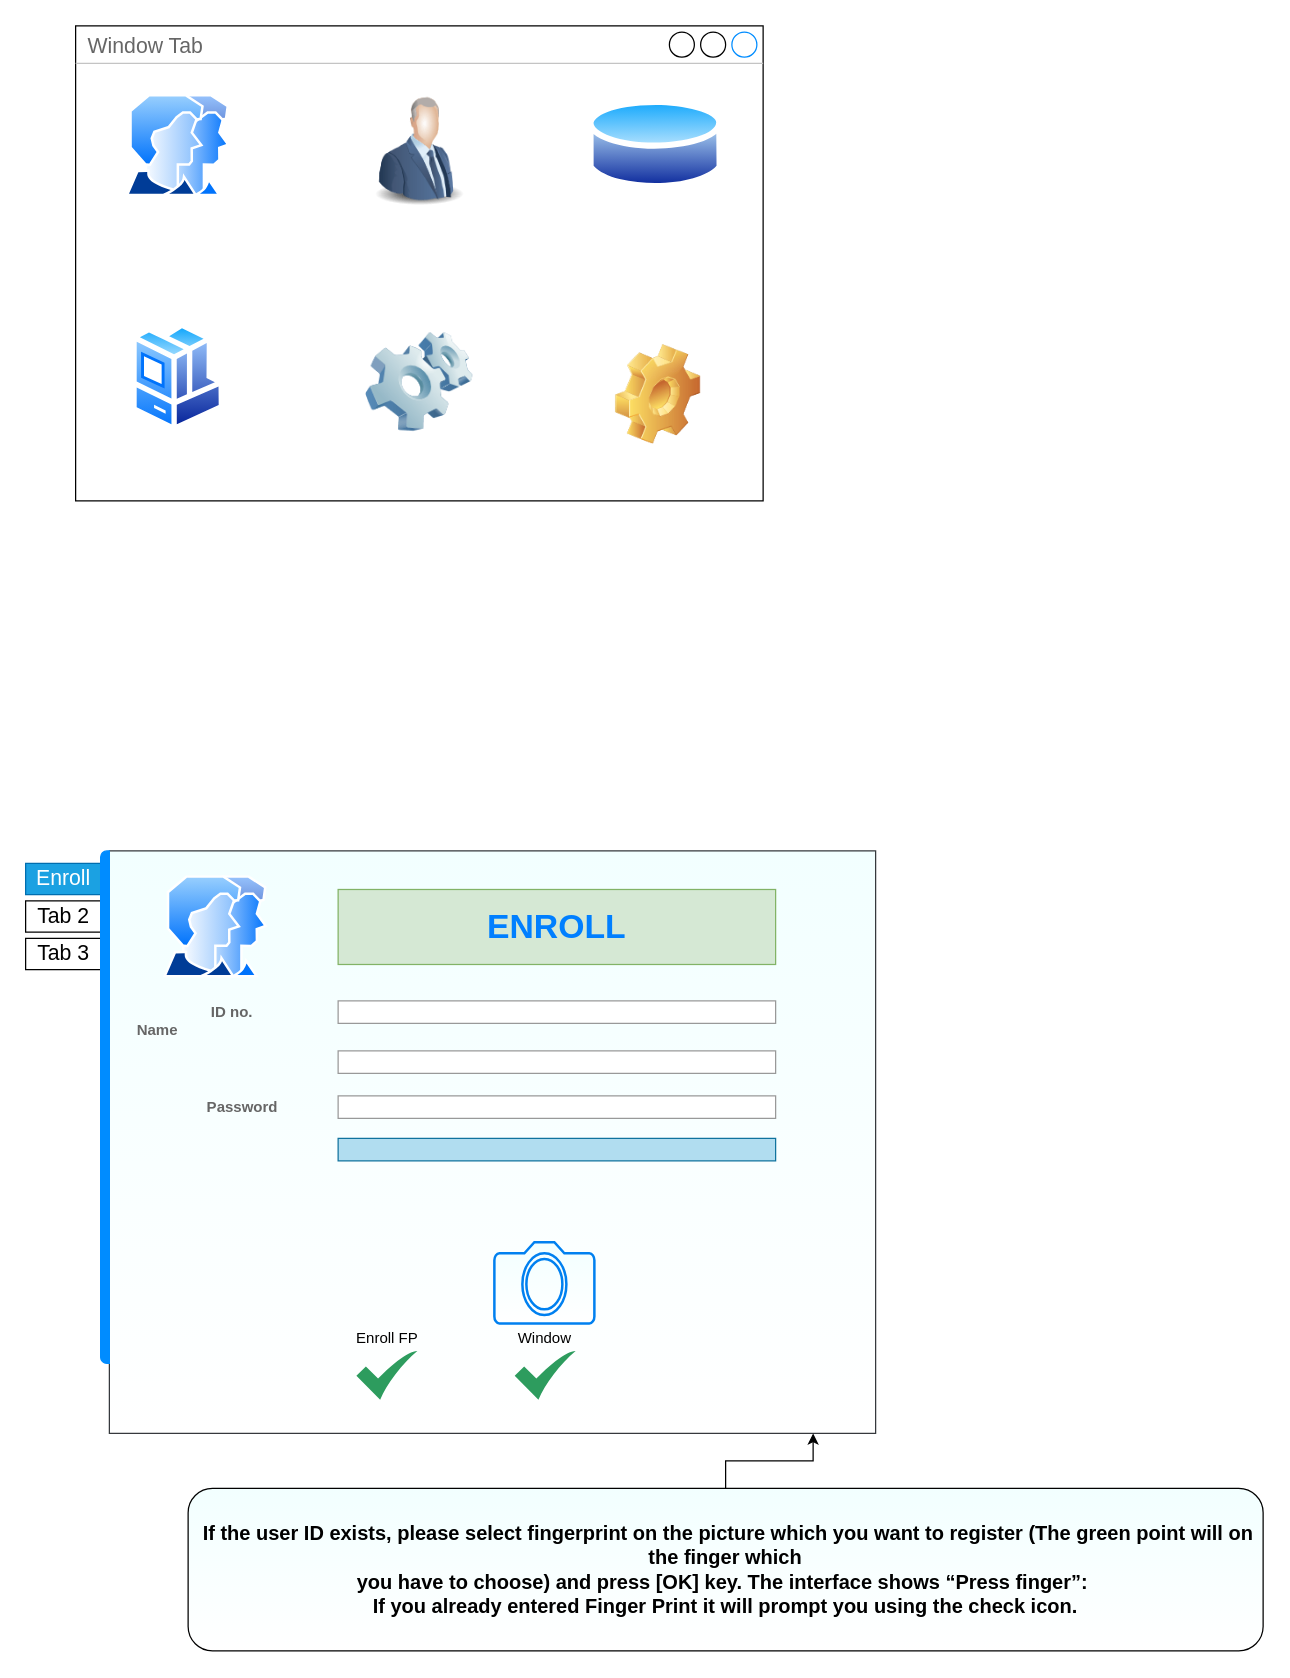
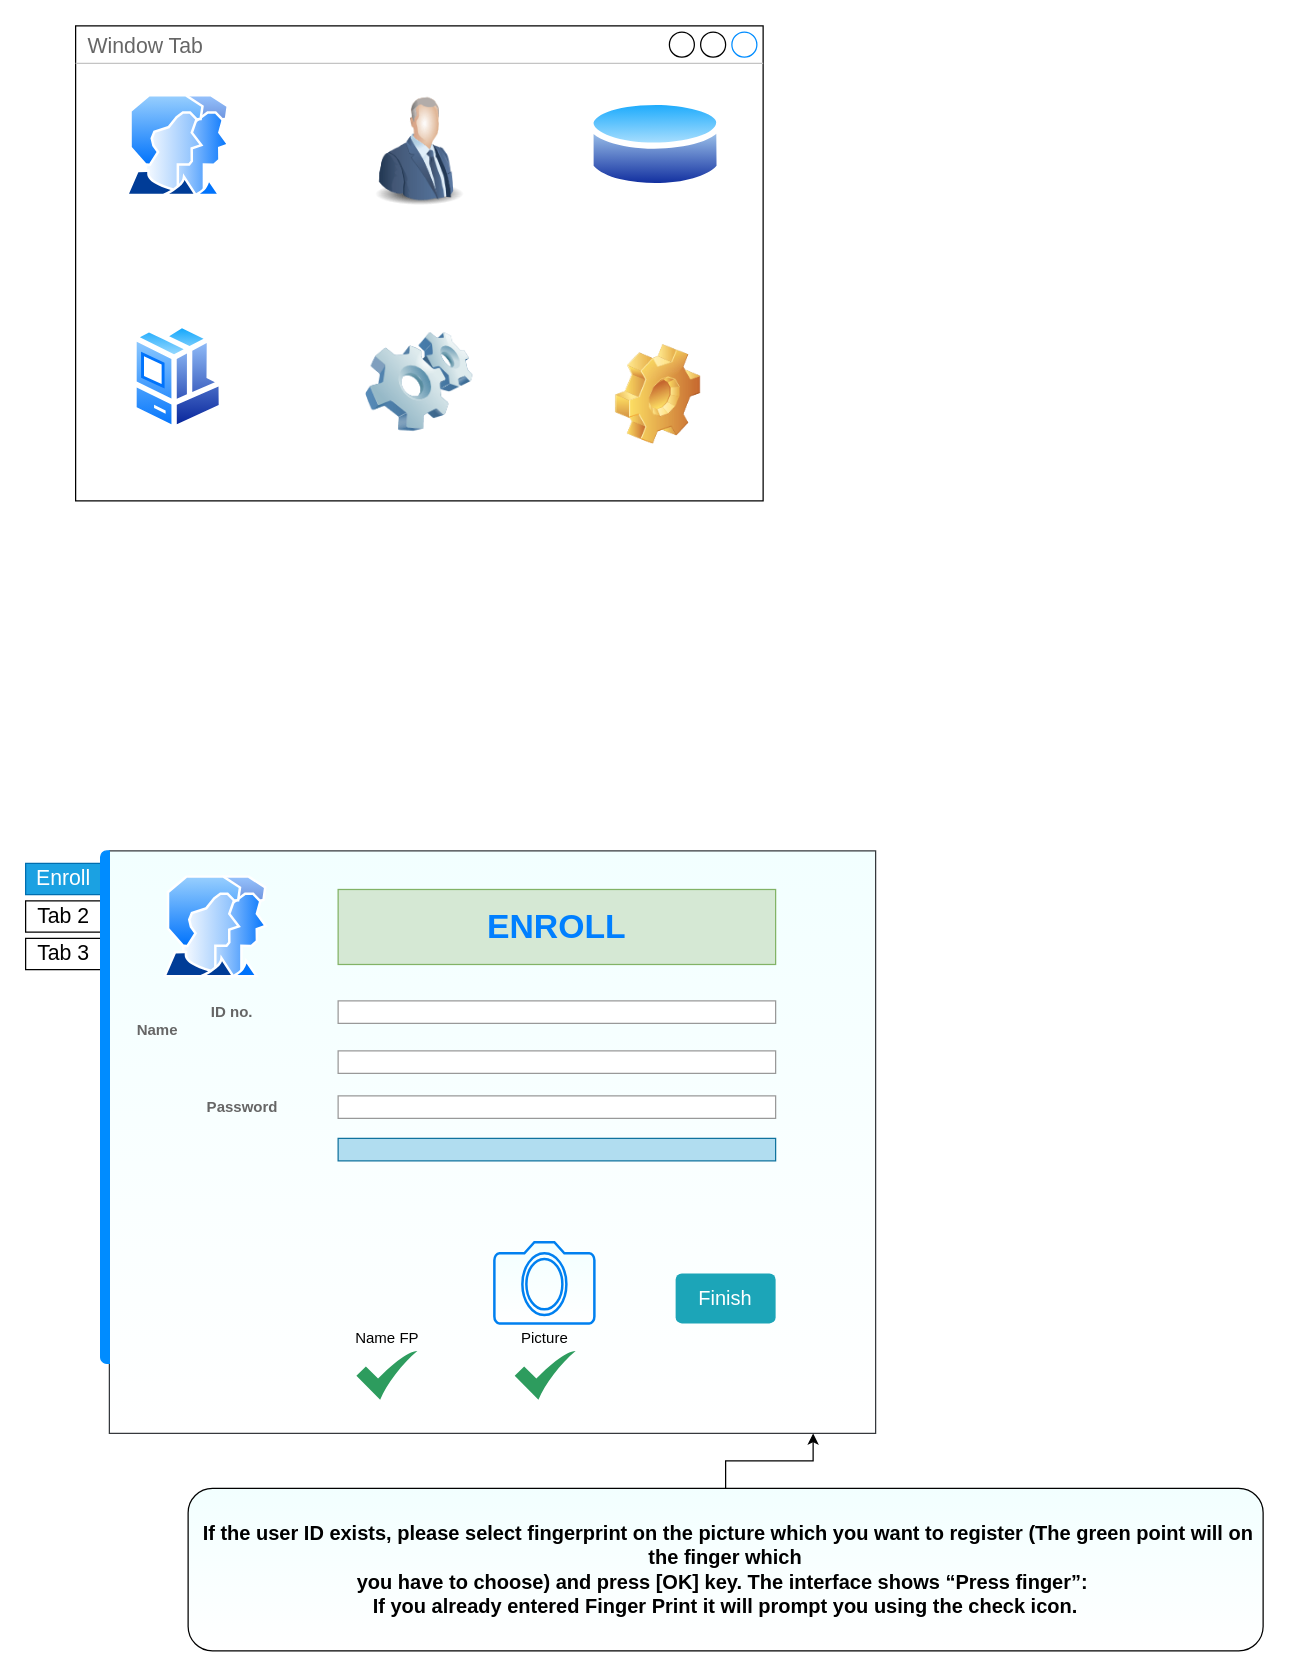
none -> (726, 1298)
(388, 1338) -> (388, 1338)
(545, 1338) -> (545, 1338)
